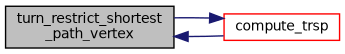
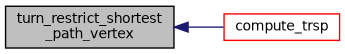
(192, 18) -> none
